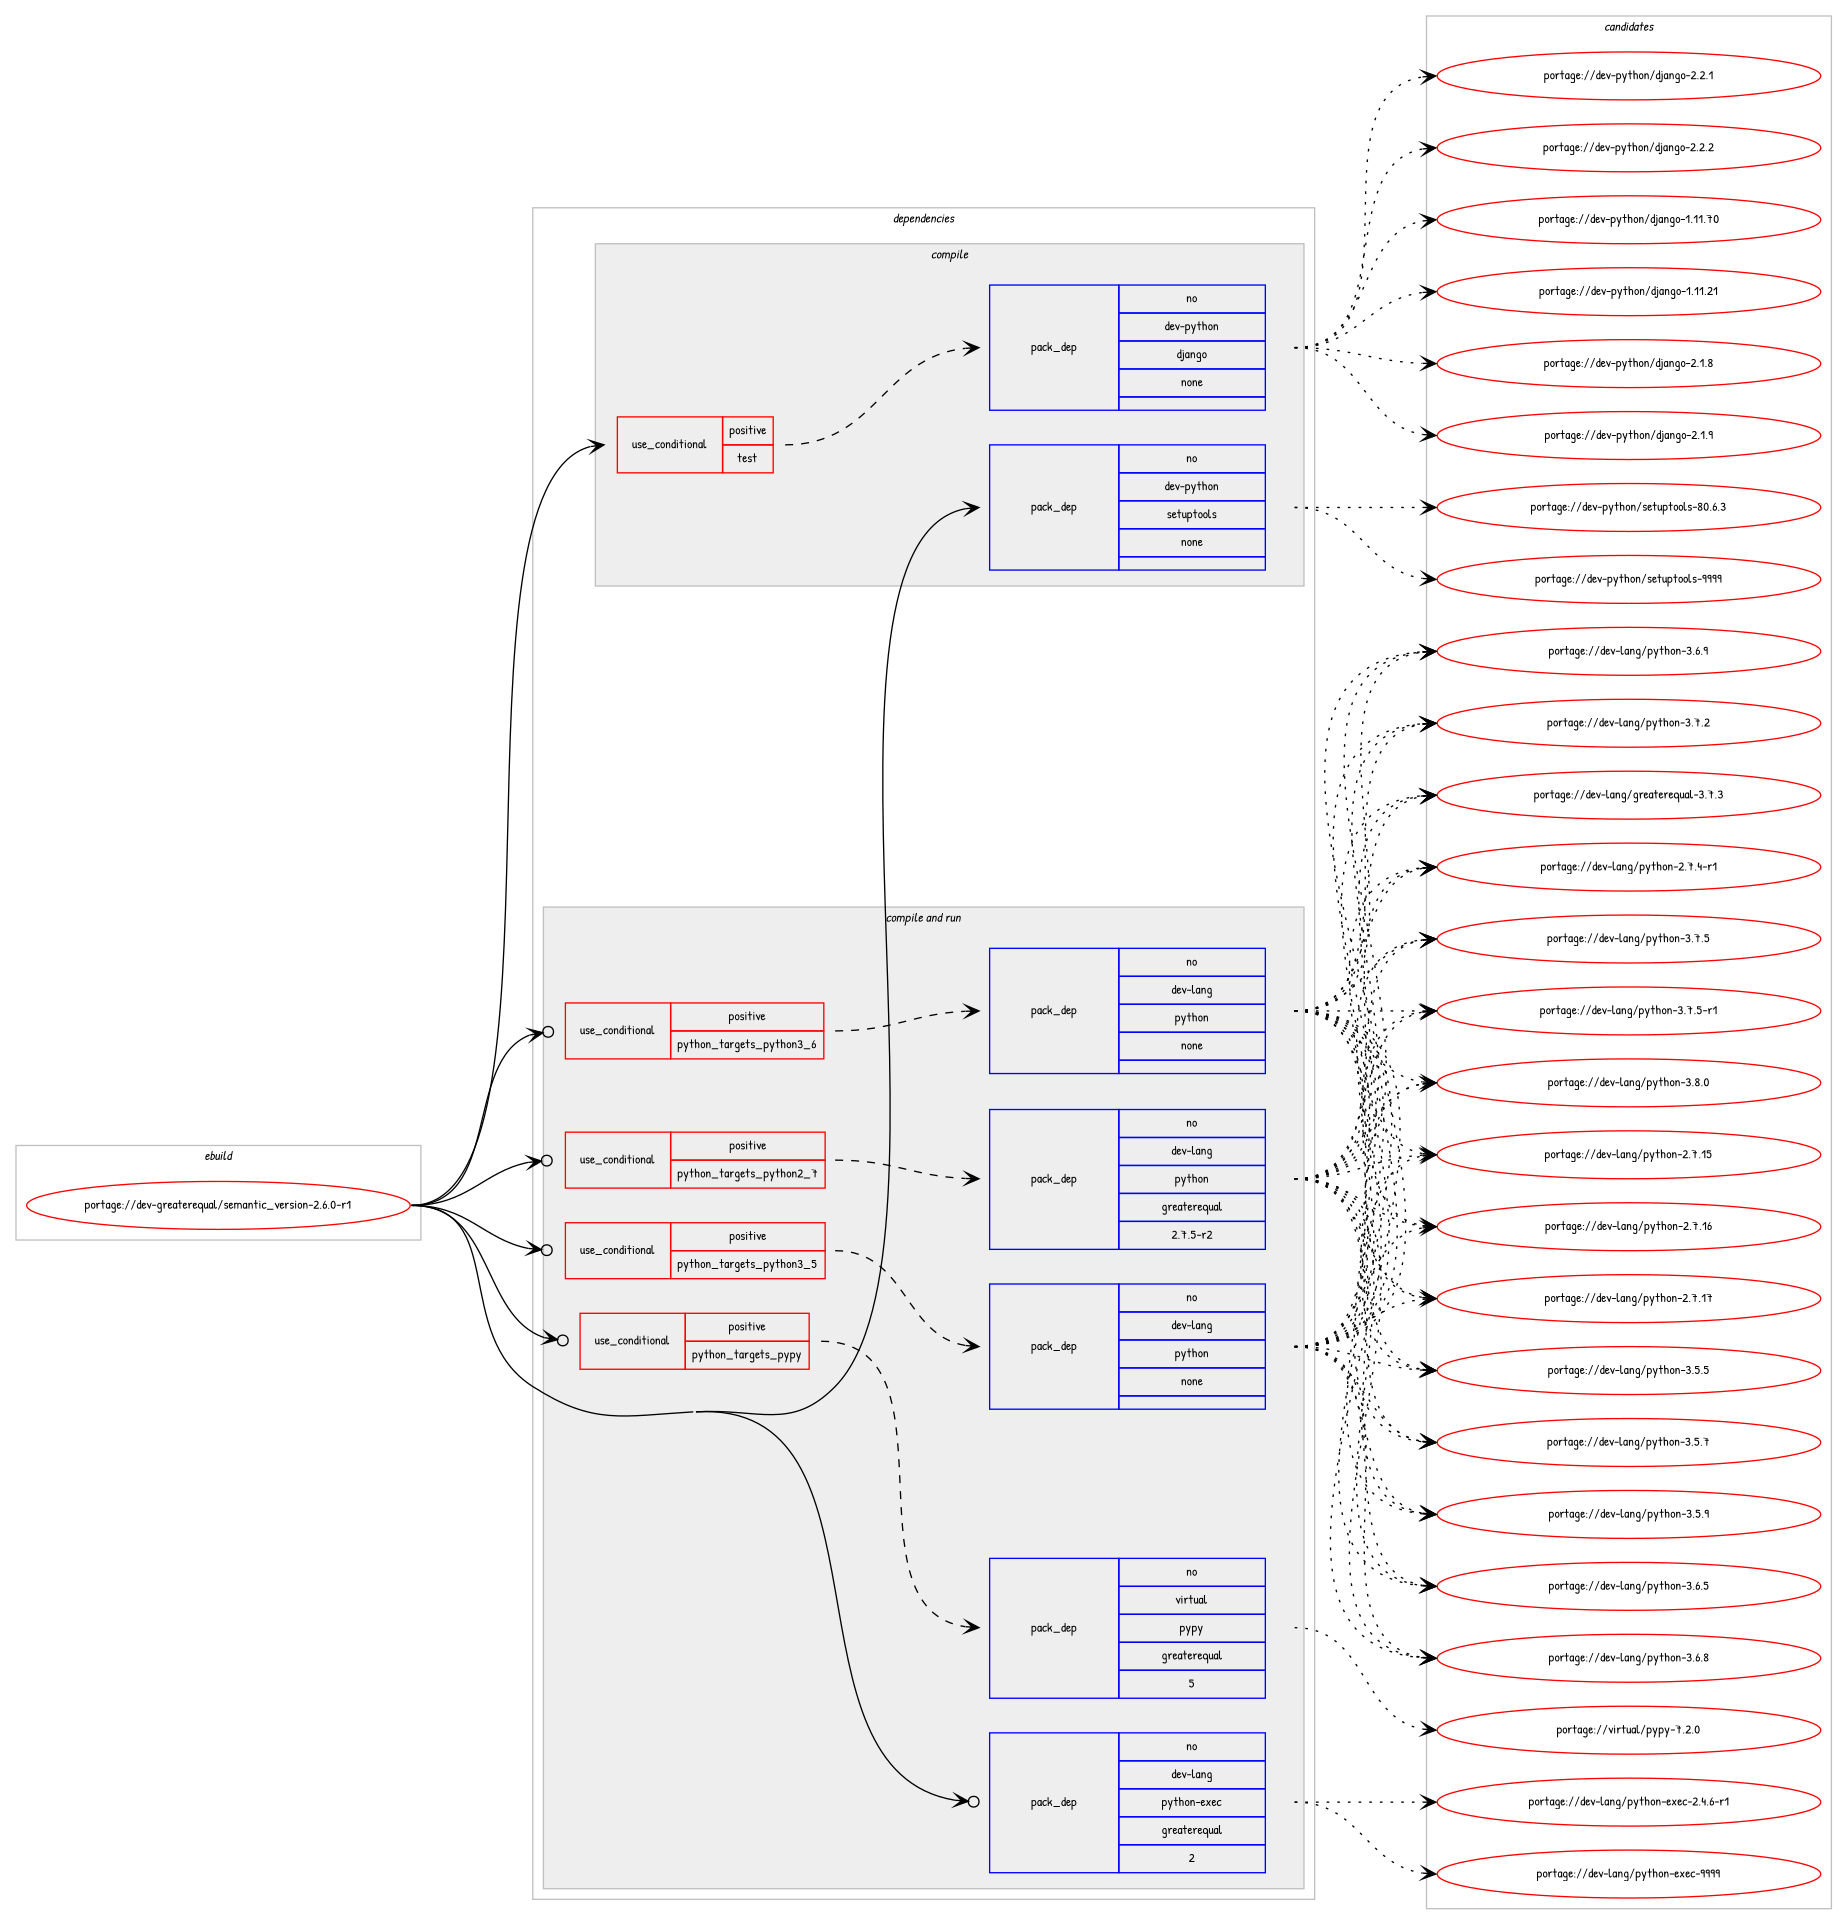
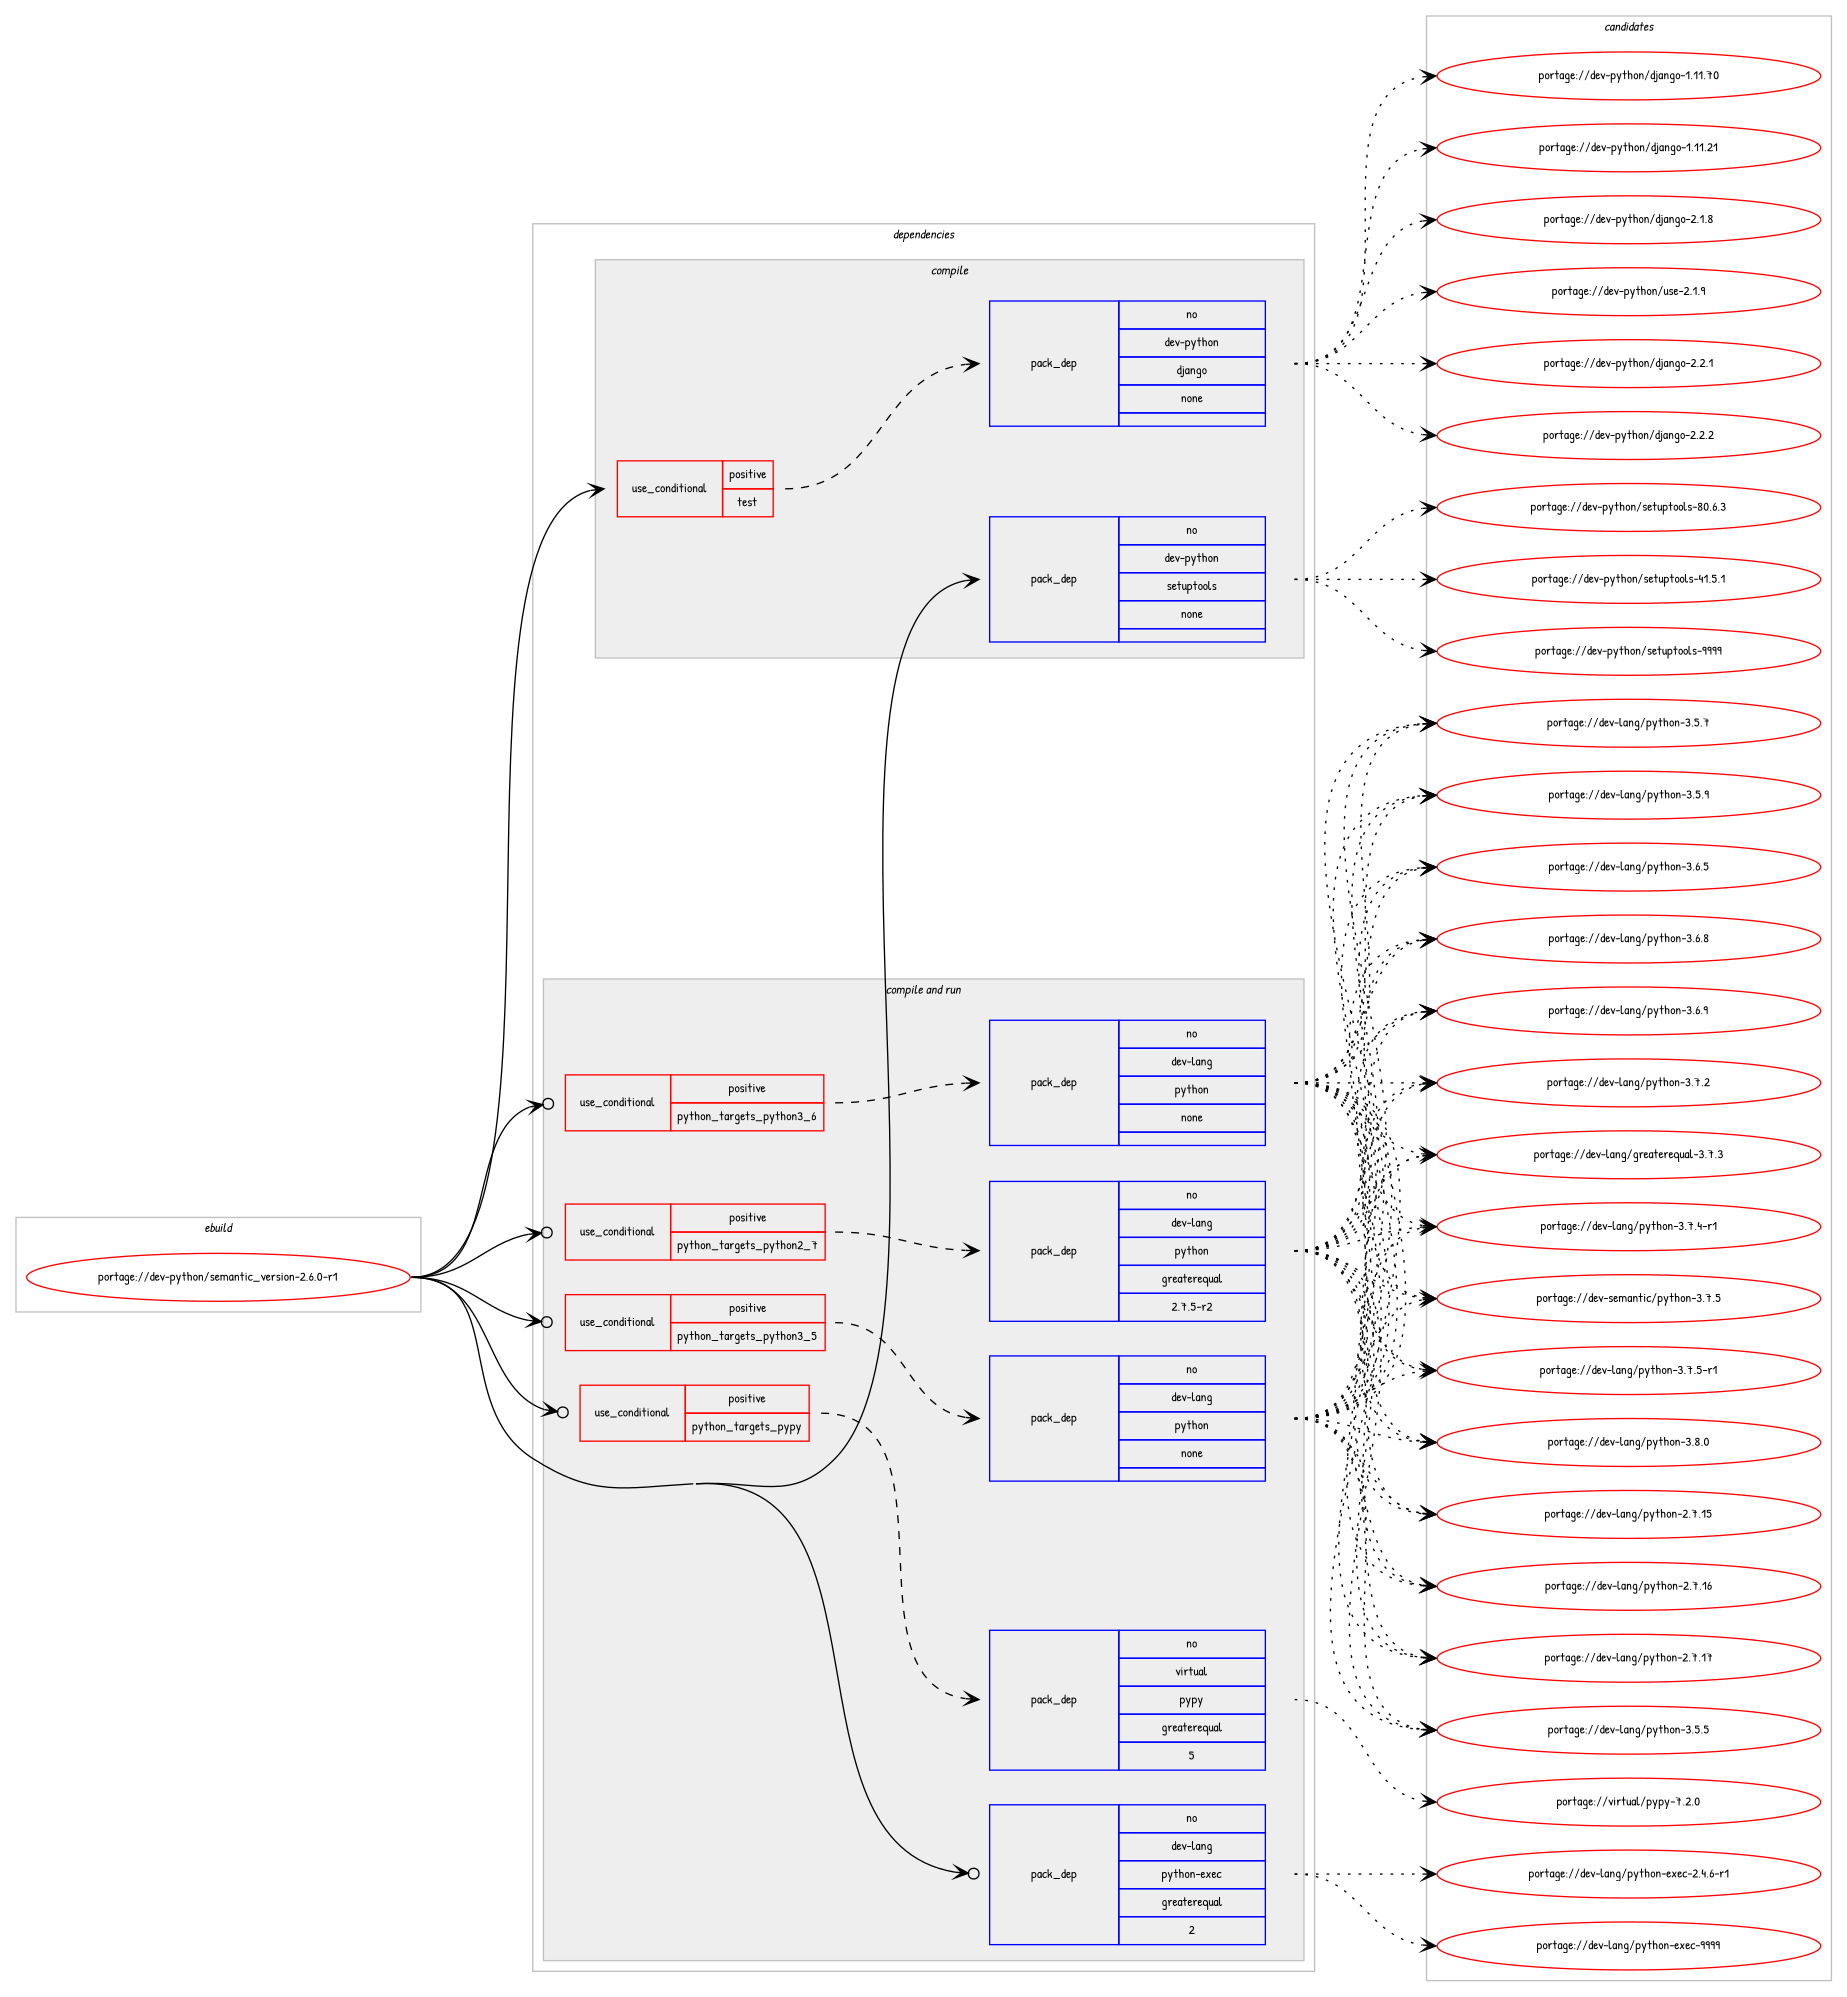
(1629, 436) -> (1629, 292)
none -> (1629, 579)
(1629, 867) -> (1629, 1227)
(1629, 939) -> (1629, 1299)
(218, 1205) -> (218, 1277)
